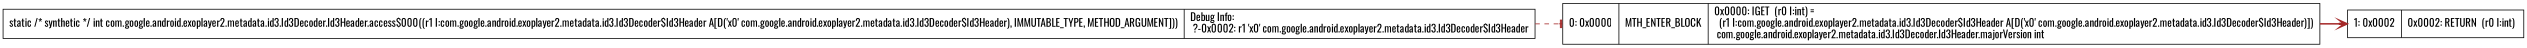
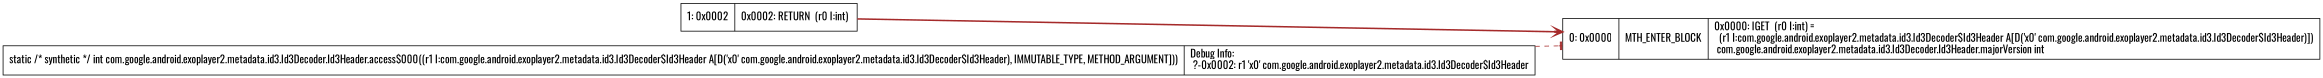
(2330, 24) -> (1206, 25)
